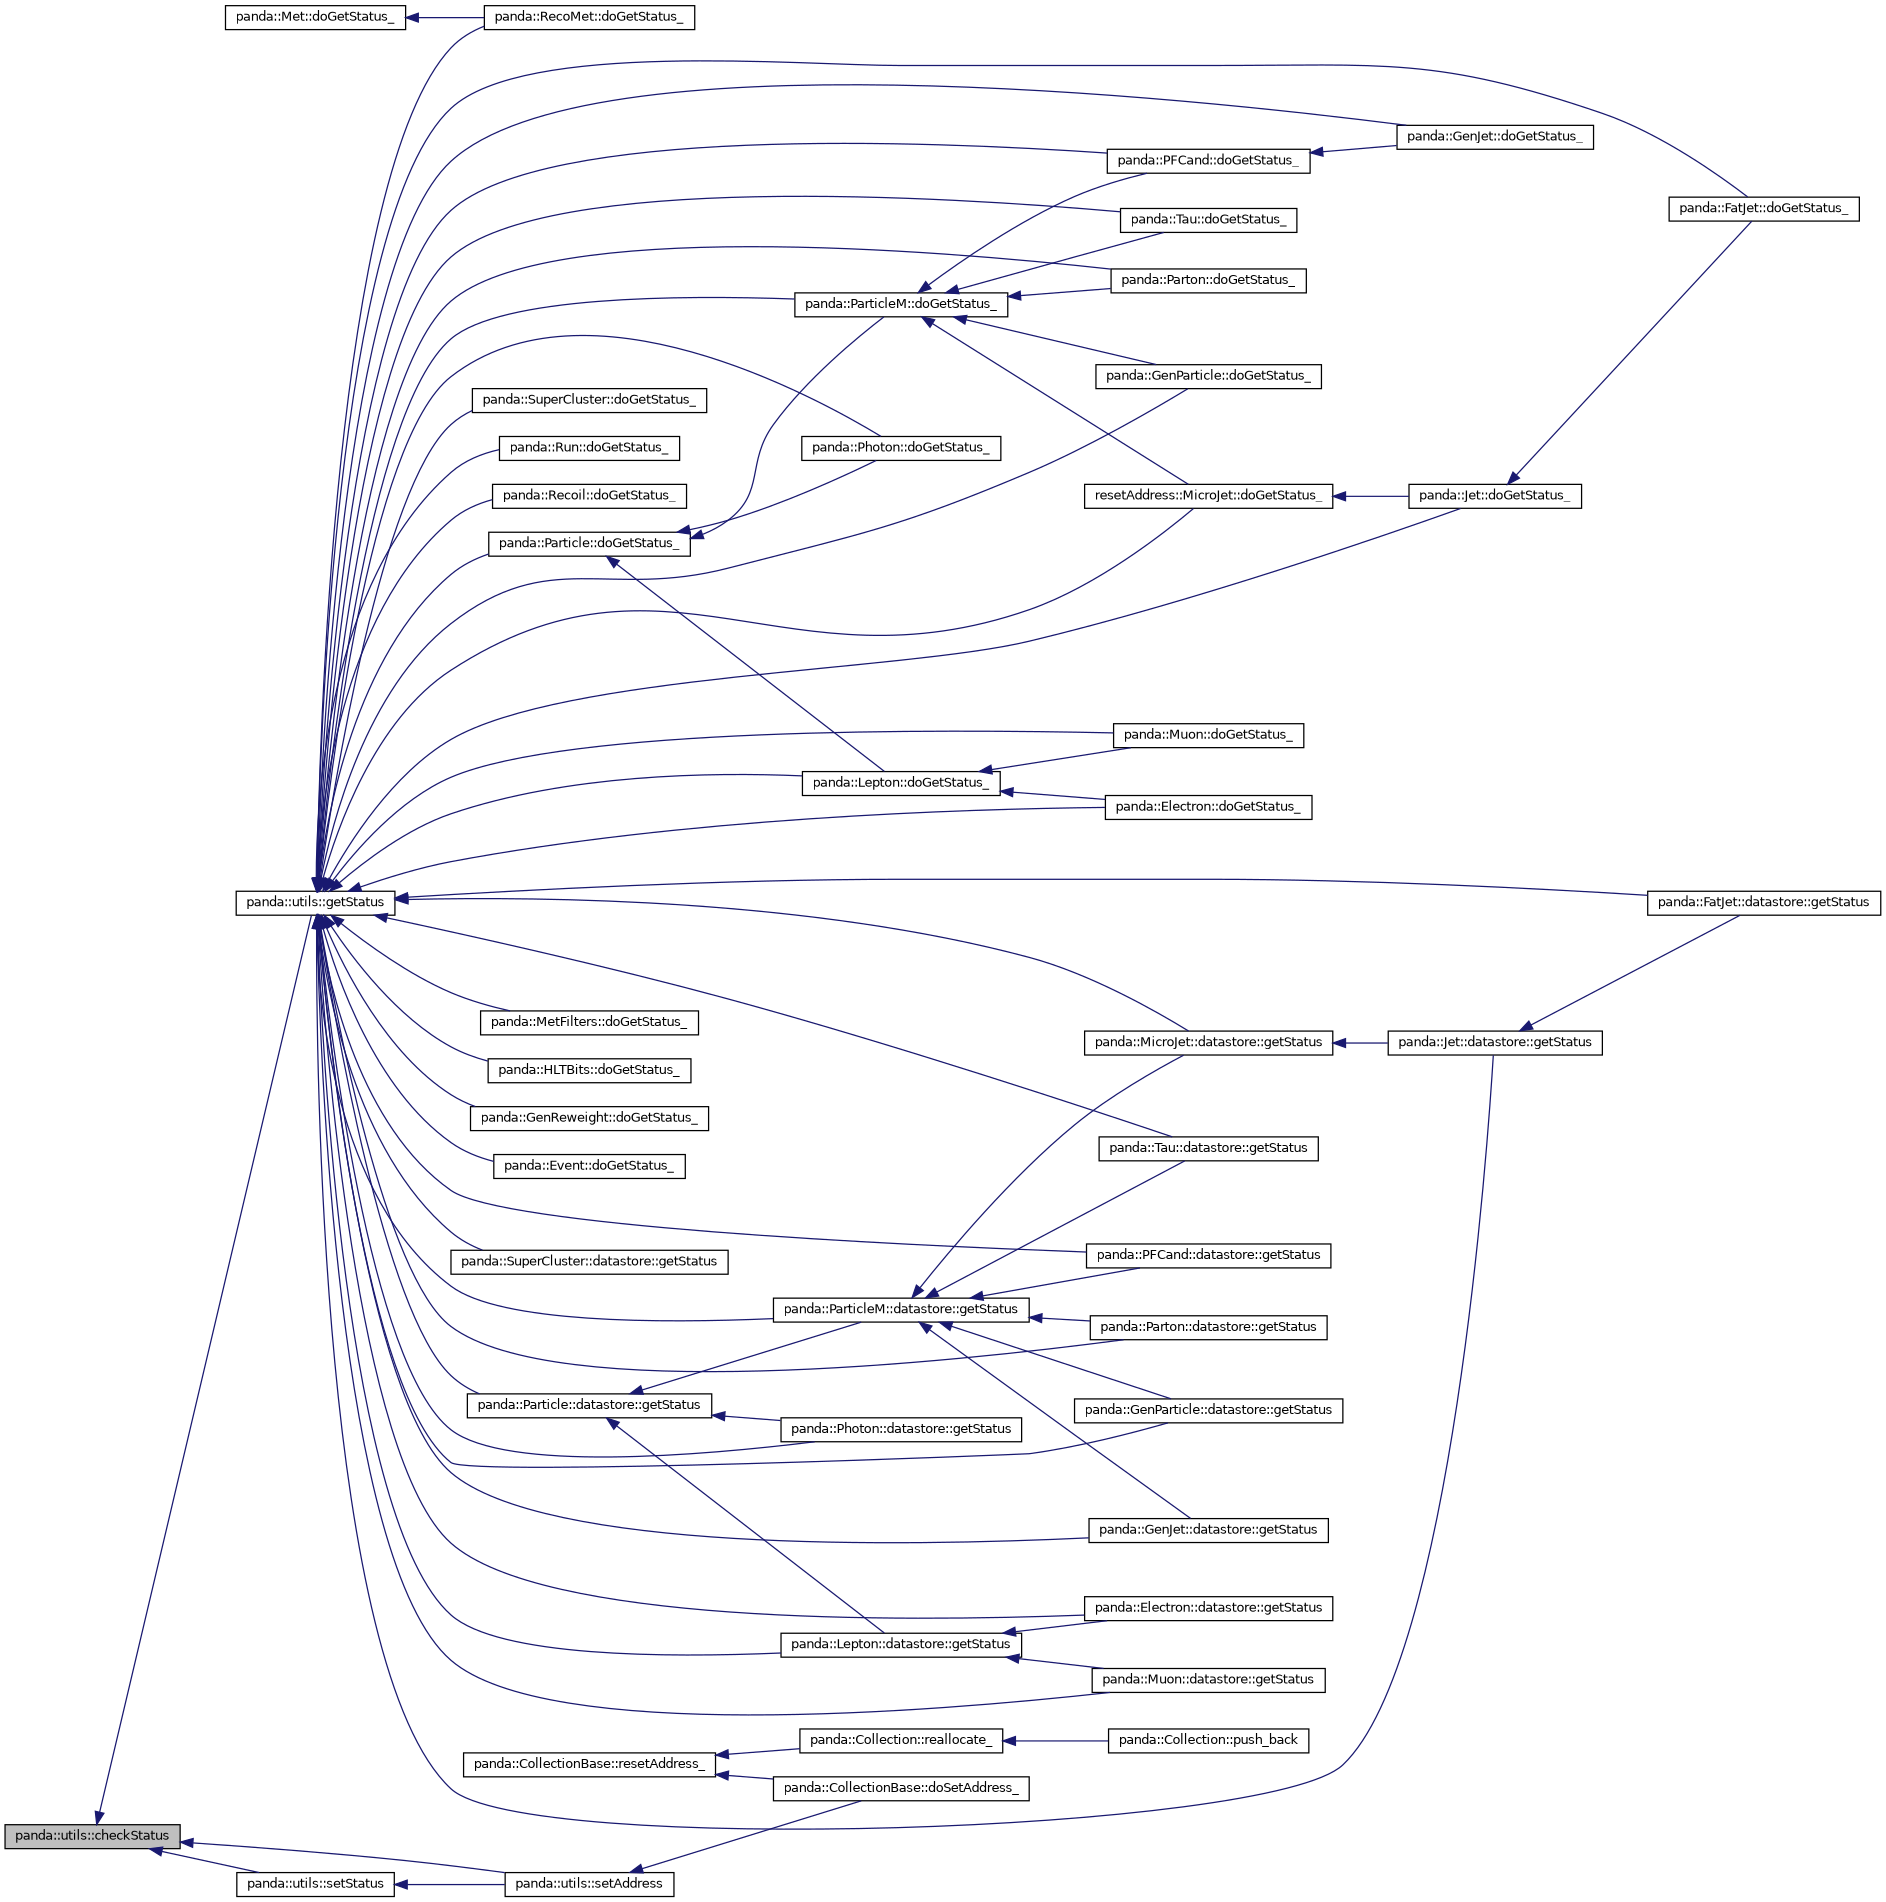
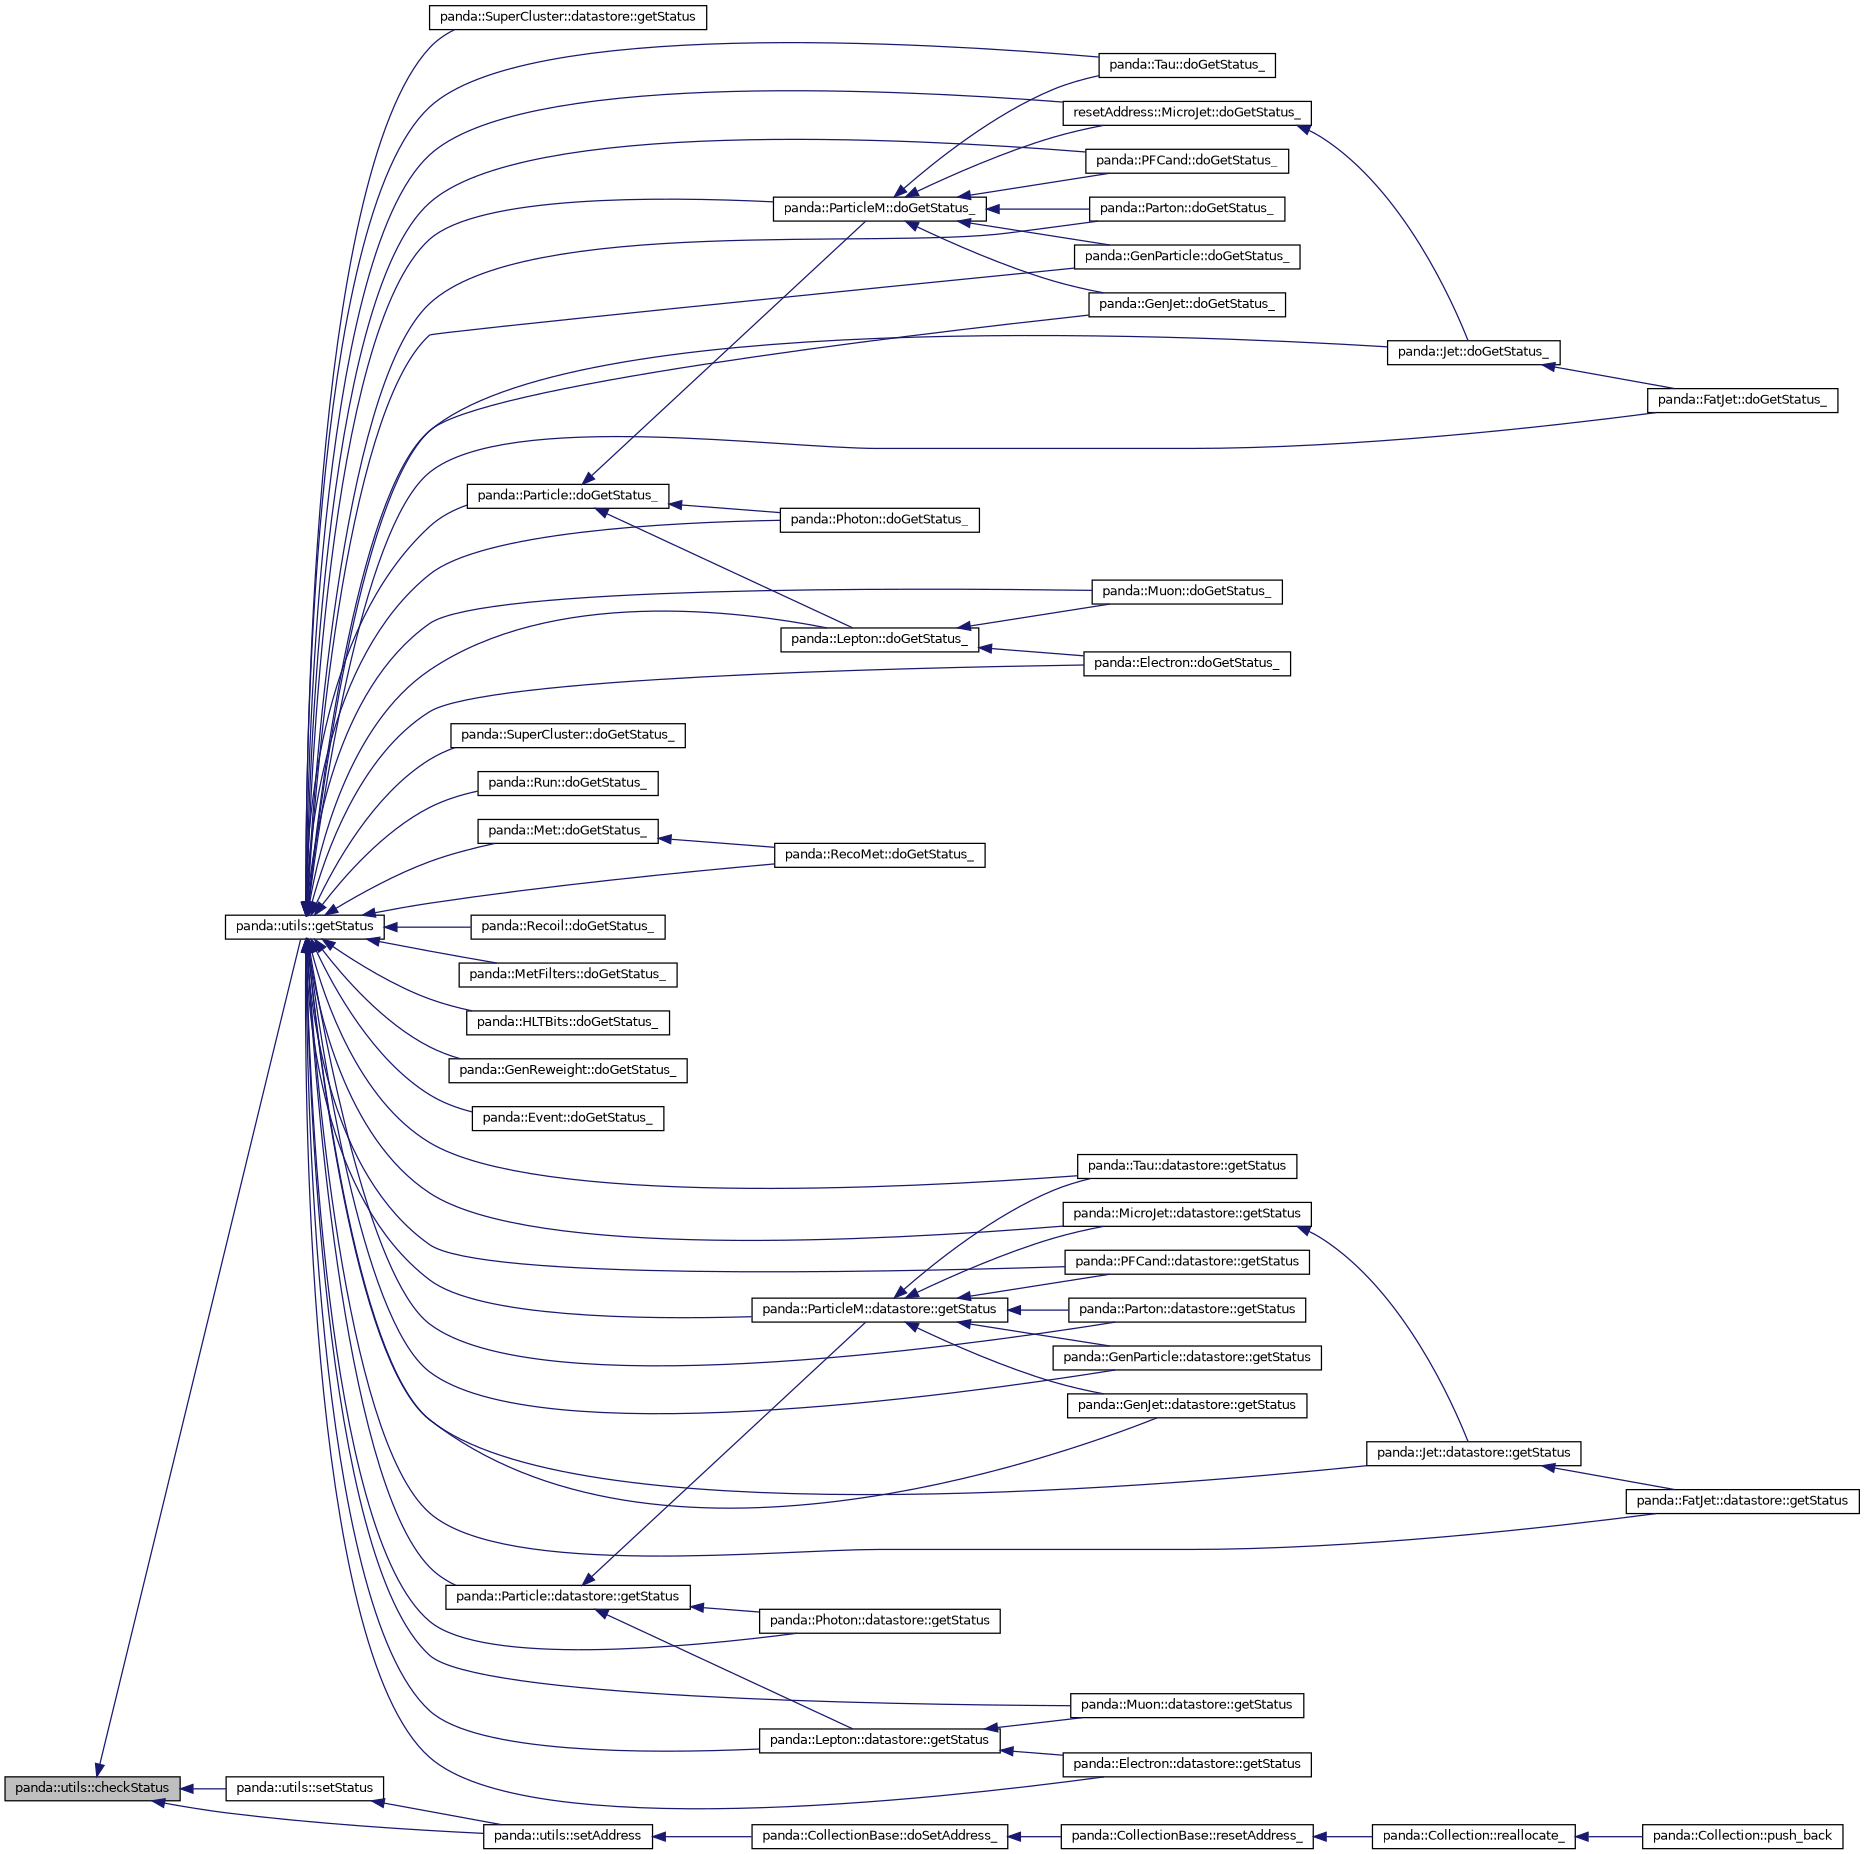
(1360, 149) -> (1008, 266)
none -> (412, 869)
(751, 1777) -> (1041, 1837)
